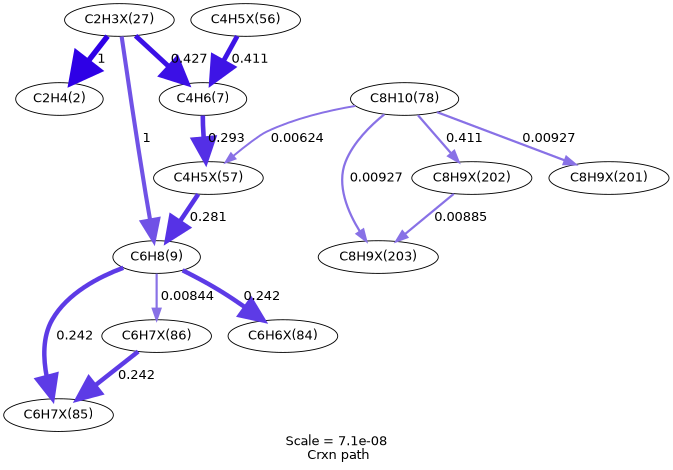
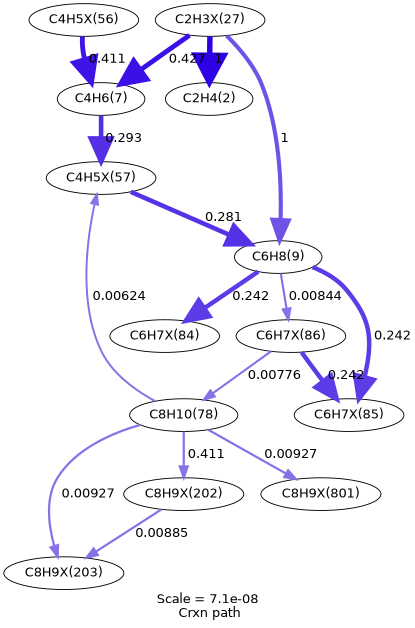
(609, 178) -> (321, 494)
(283, 336) -> (165, 336)
none -> (242, 372)
